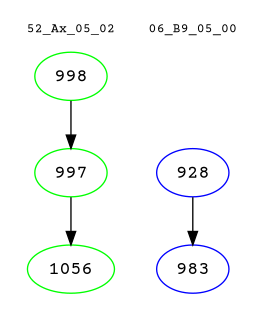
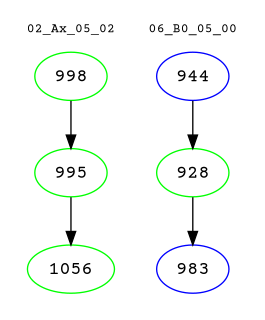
(72, 29) -> (72, 29)
(193, 29) -> (193, 29)
none -> (193, 76)
(71, 173) -> (71, 173)
(193, 173) -> (193, 173)
